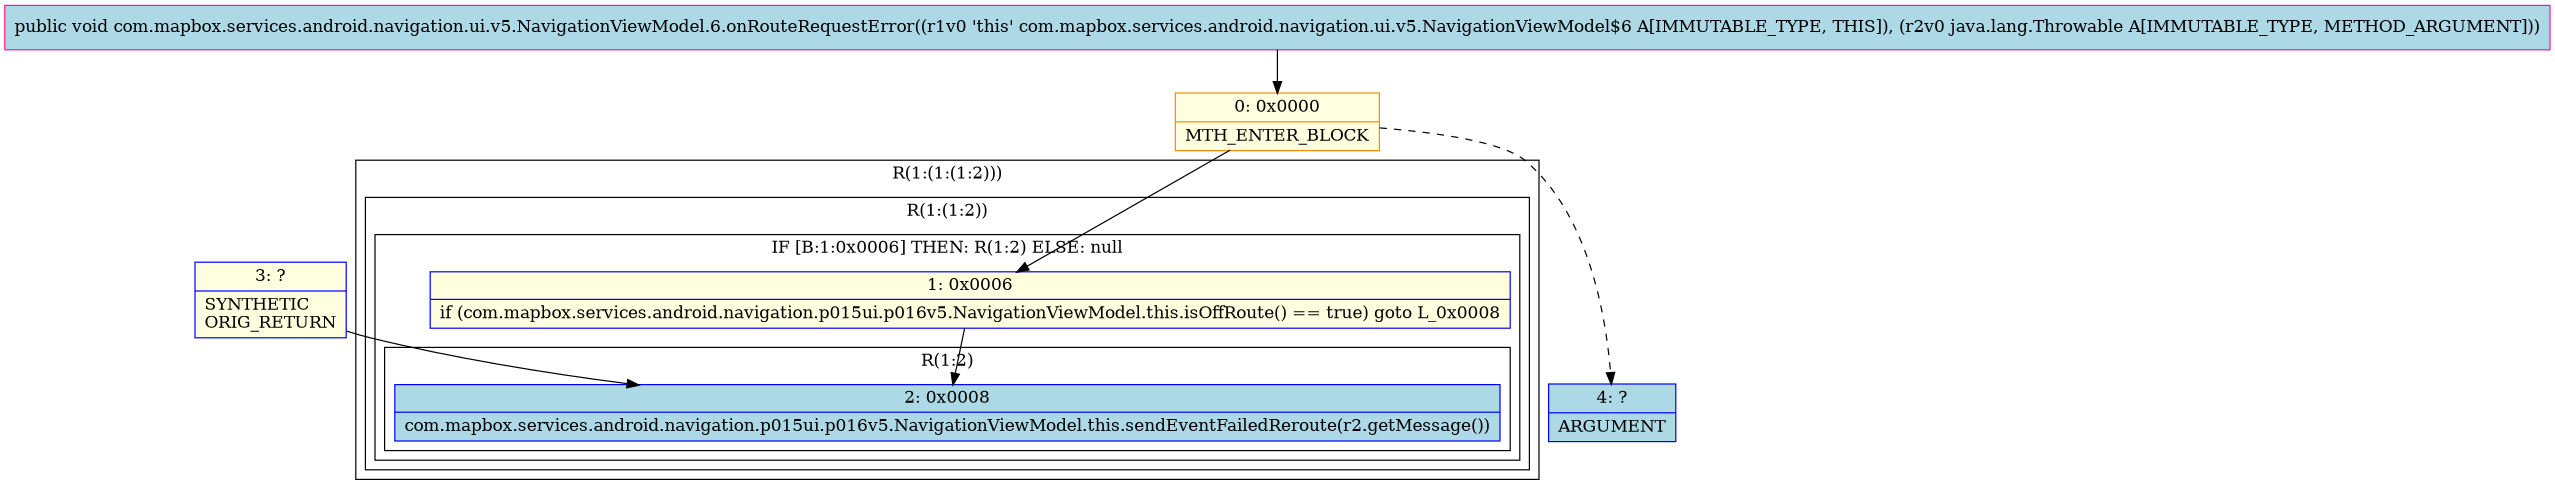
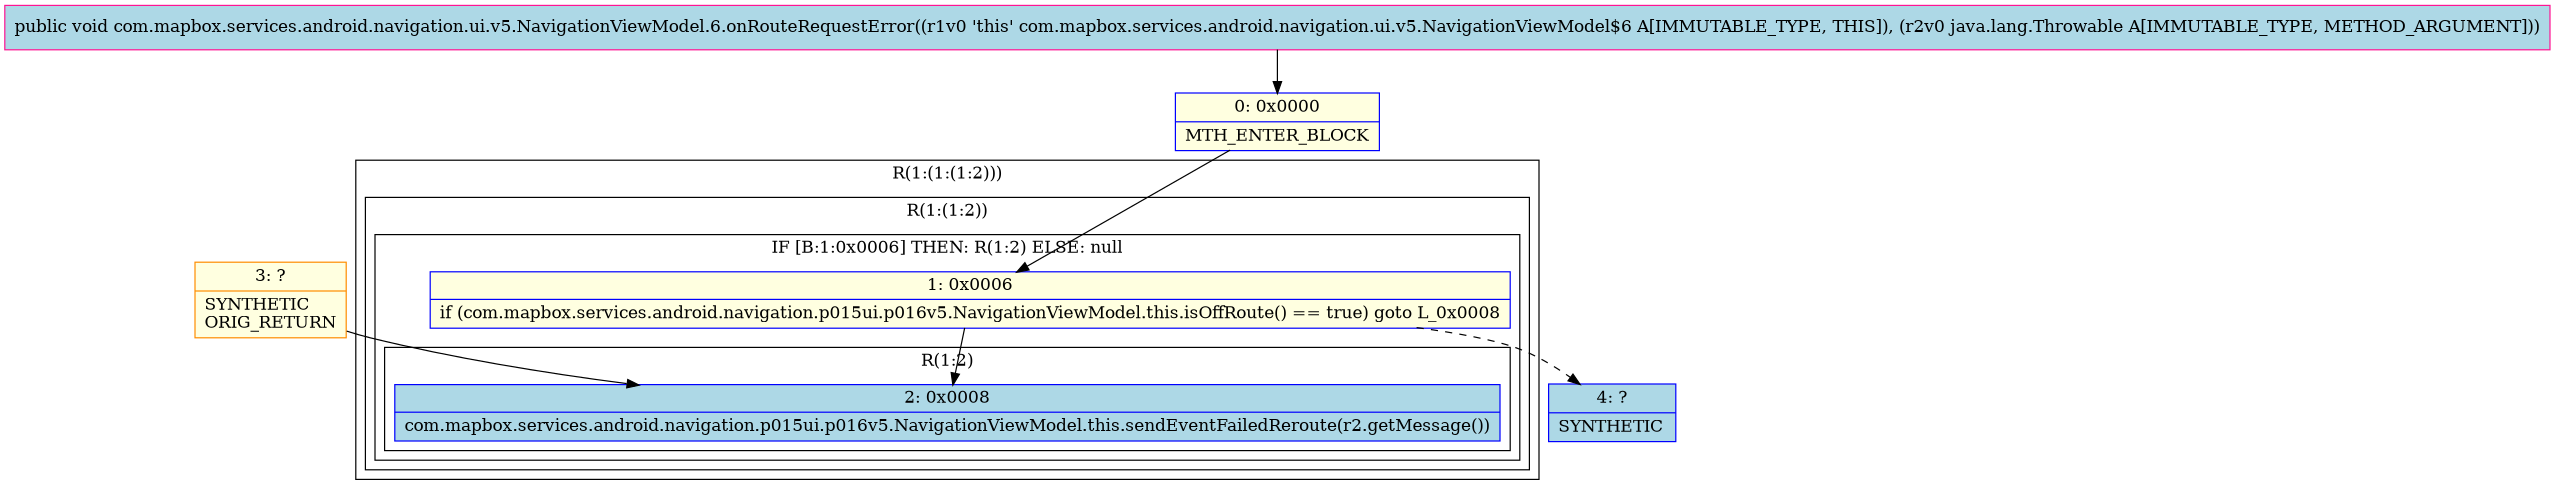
(1277, 122) -> (1277, 122)
(1553, 191) -> (1489, 340)
(271, 300) -> (271, 300)
(1612, 427) -> (1611, 427)
